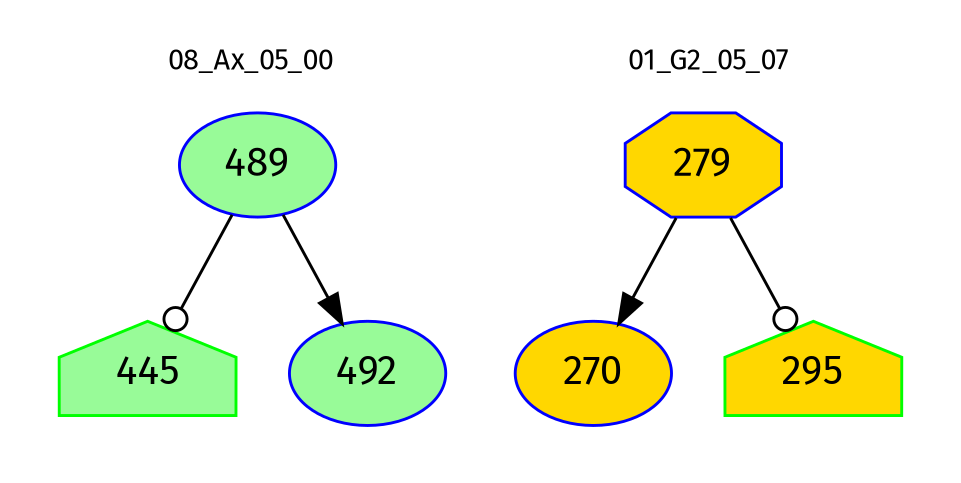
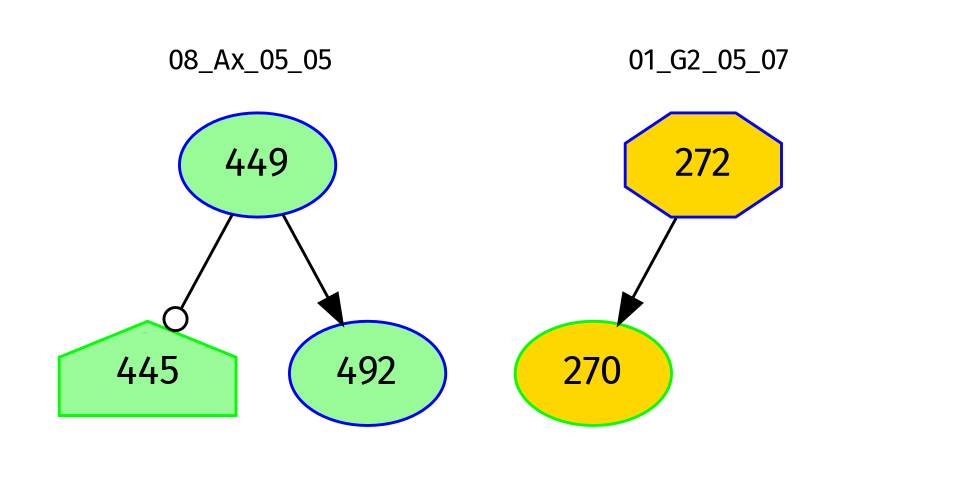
(252, 62) -> (252, 62)
(258, 165) -> (258, 165)
(703, 165) -> (703, 165)
(593, 373) -> (593, 373)
(813, 373) -> none
